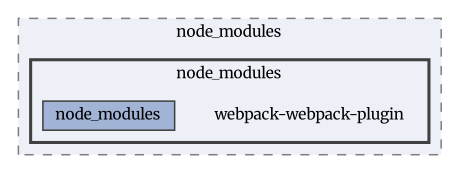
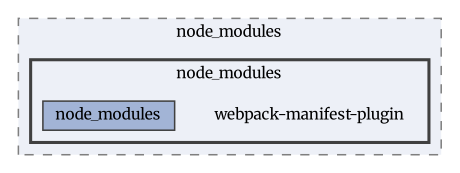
(309, 116) -> (309, 116)
